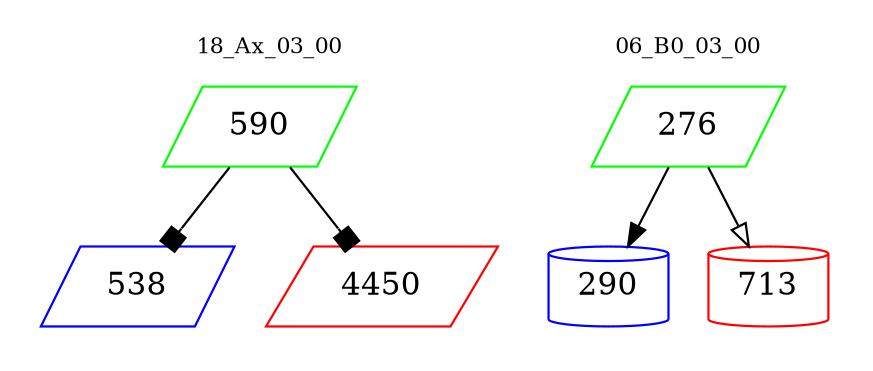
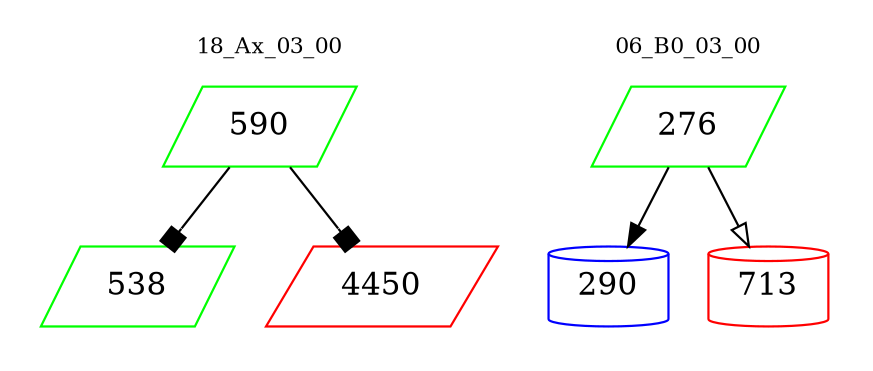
(138, 286) -> (138, 286)
